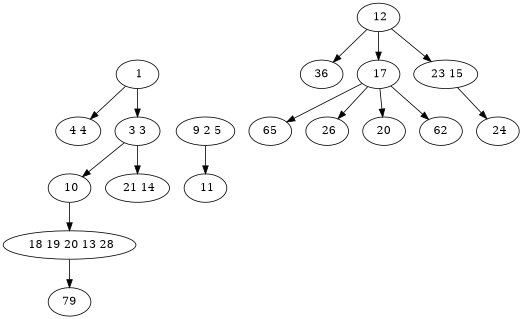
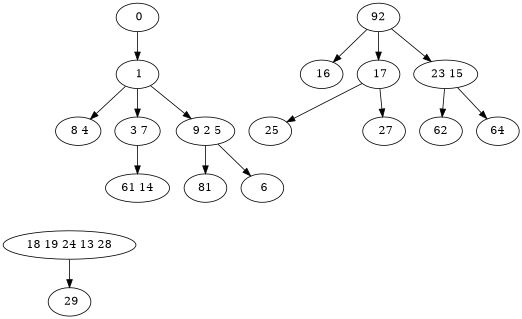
none -> (138, 17)
(379, 17) -> (379, 17)
(322, 74) -> (322, 74)
none -> (168, 100)
(407, 100) -> (444, 99)
(78, 131) -> (78, 131)
(138, 131) -> (138, 131)
(270, 131) -> (270, 131)
(327, 131) -> none
(384, 131) -> (384, 131)
(498, 131) -> (498, 131)
(70, 188) -> none
(138, 188) -> (138, 188)
(205, 188) -> (205, 188)
none -> (262, 188)
(70, 245) -> (70, 245)
(70, 302) -> (70, 302)
